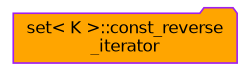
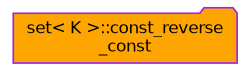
(125, 38) -> (125, 38)
